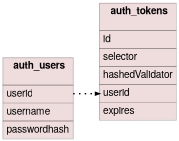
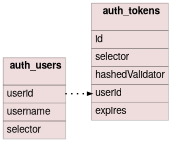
(38, 130) -> (24, 130)
